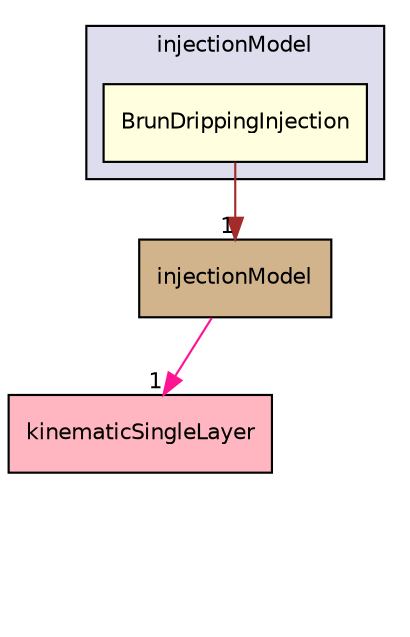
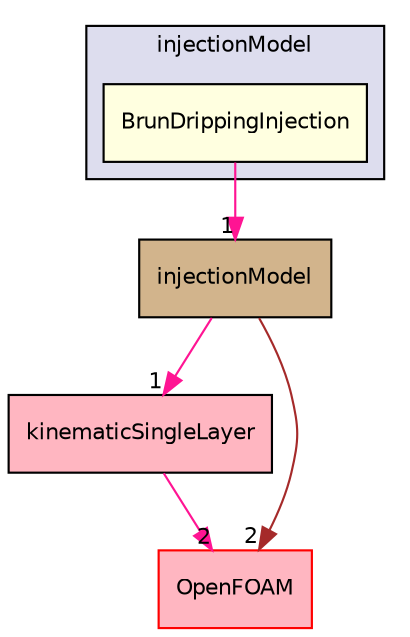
(235, 193) -> (235, 193)
none -> (235, 589)
